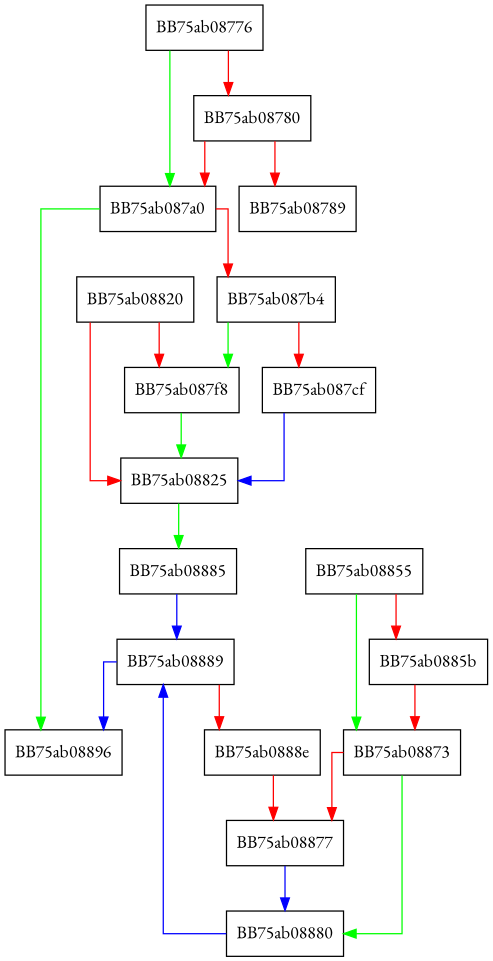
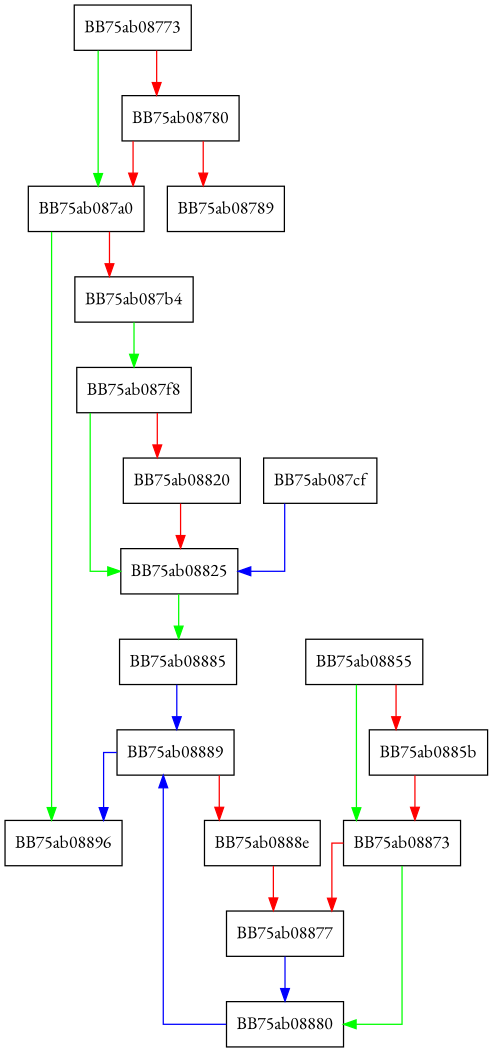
(204, 28) -> (133, 28)
(159, 338) -> (157, 429)
(299, 338) -> none
